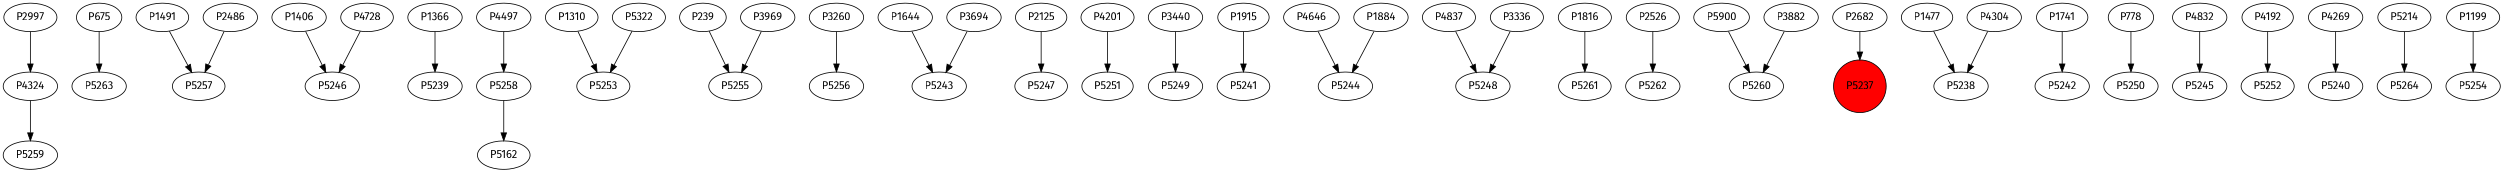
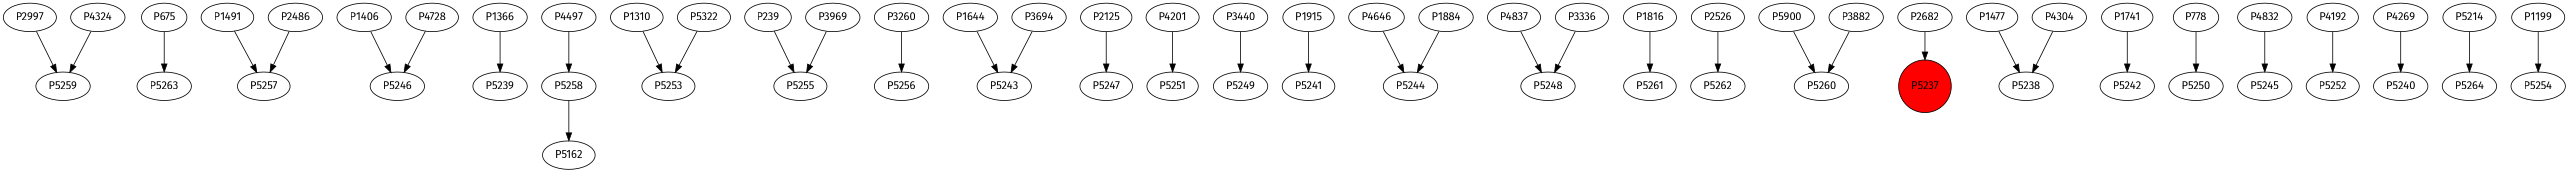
(30, 48) -> (45, 48)
